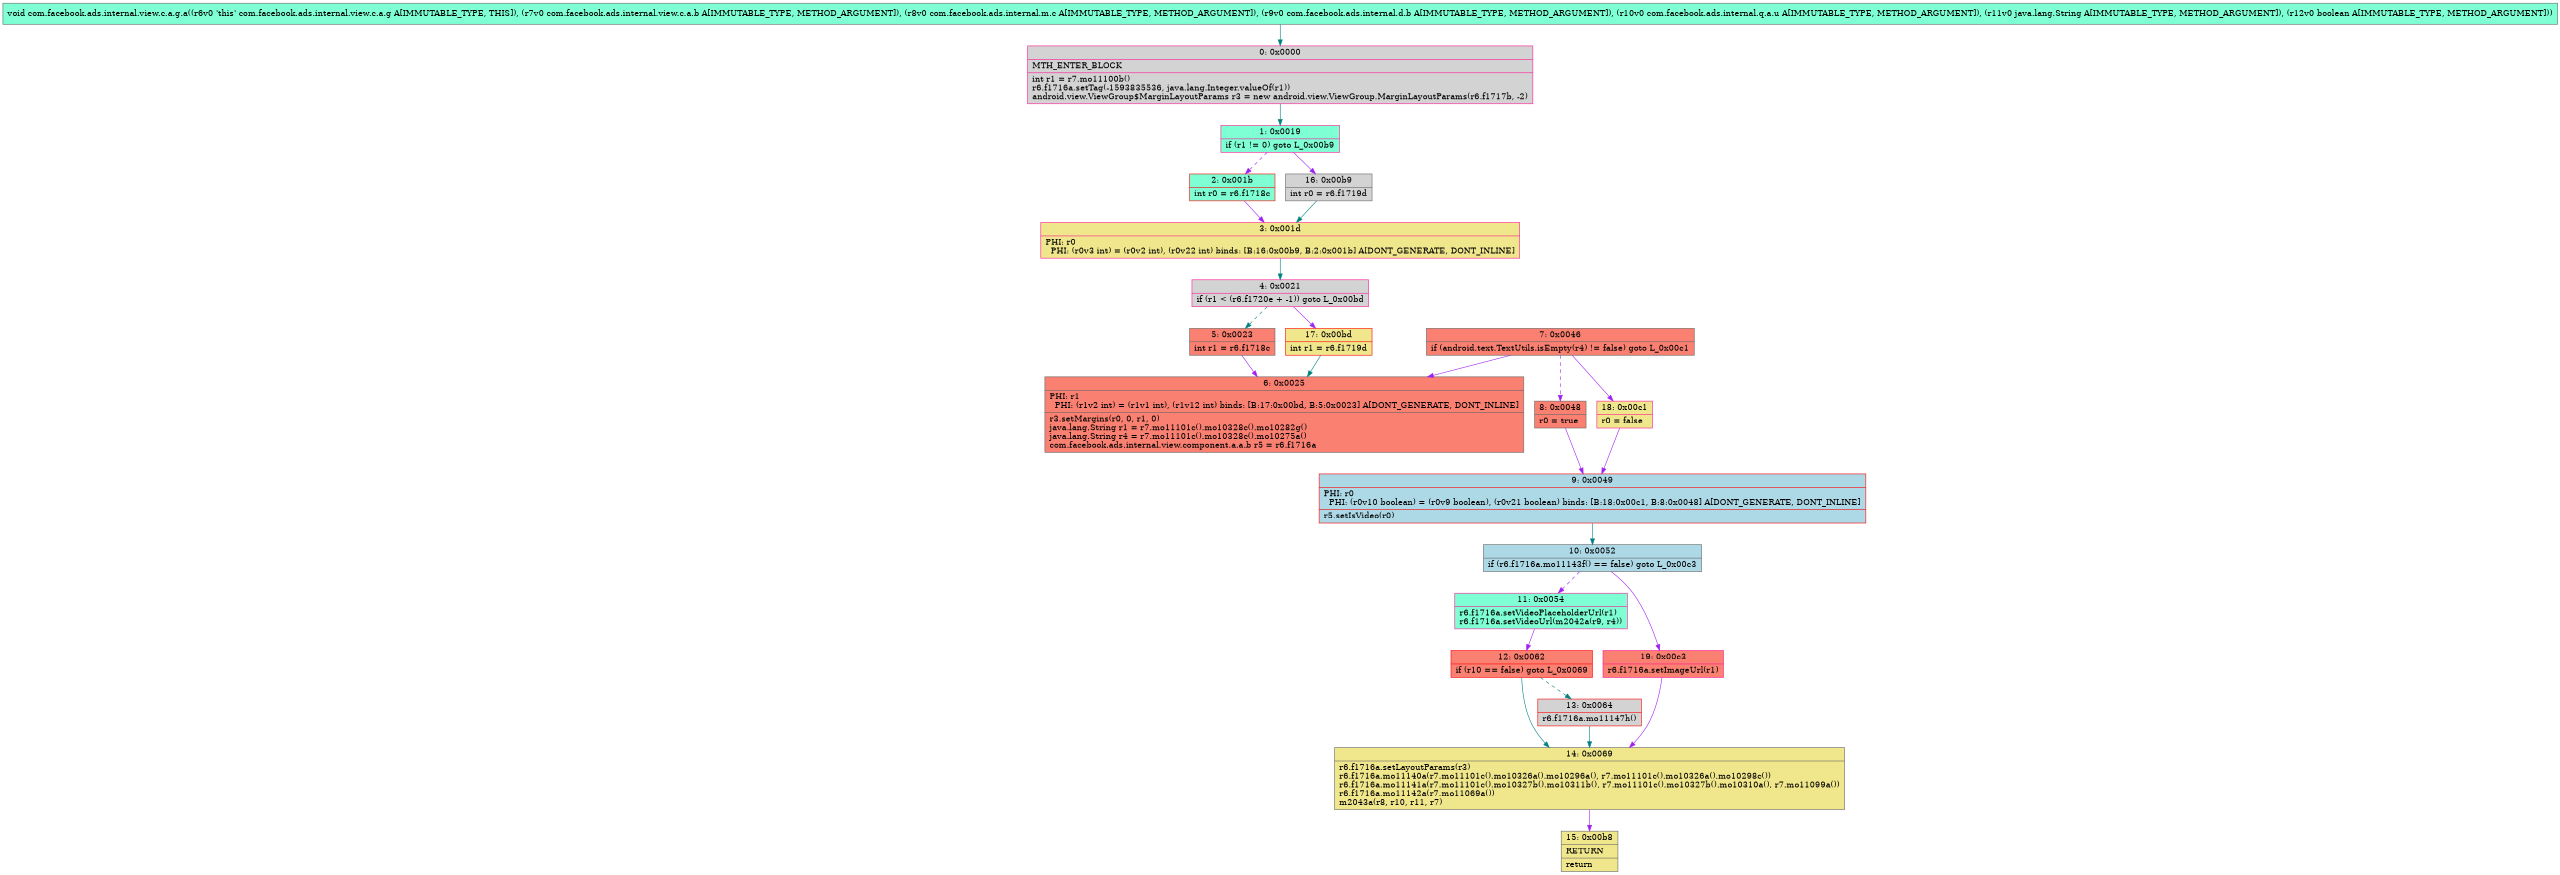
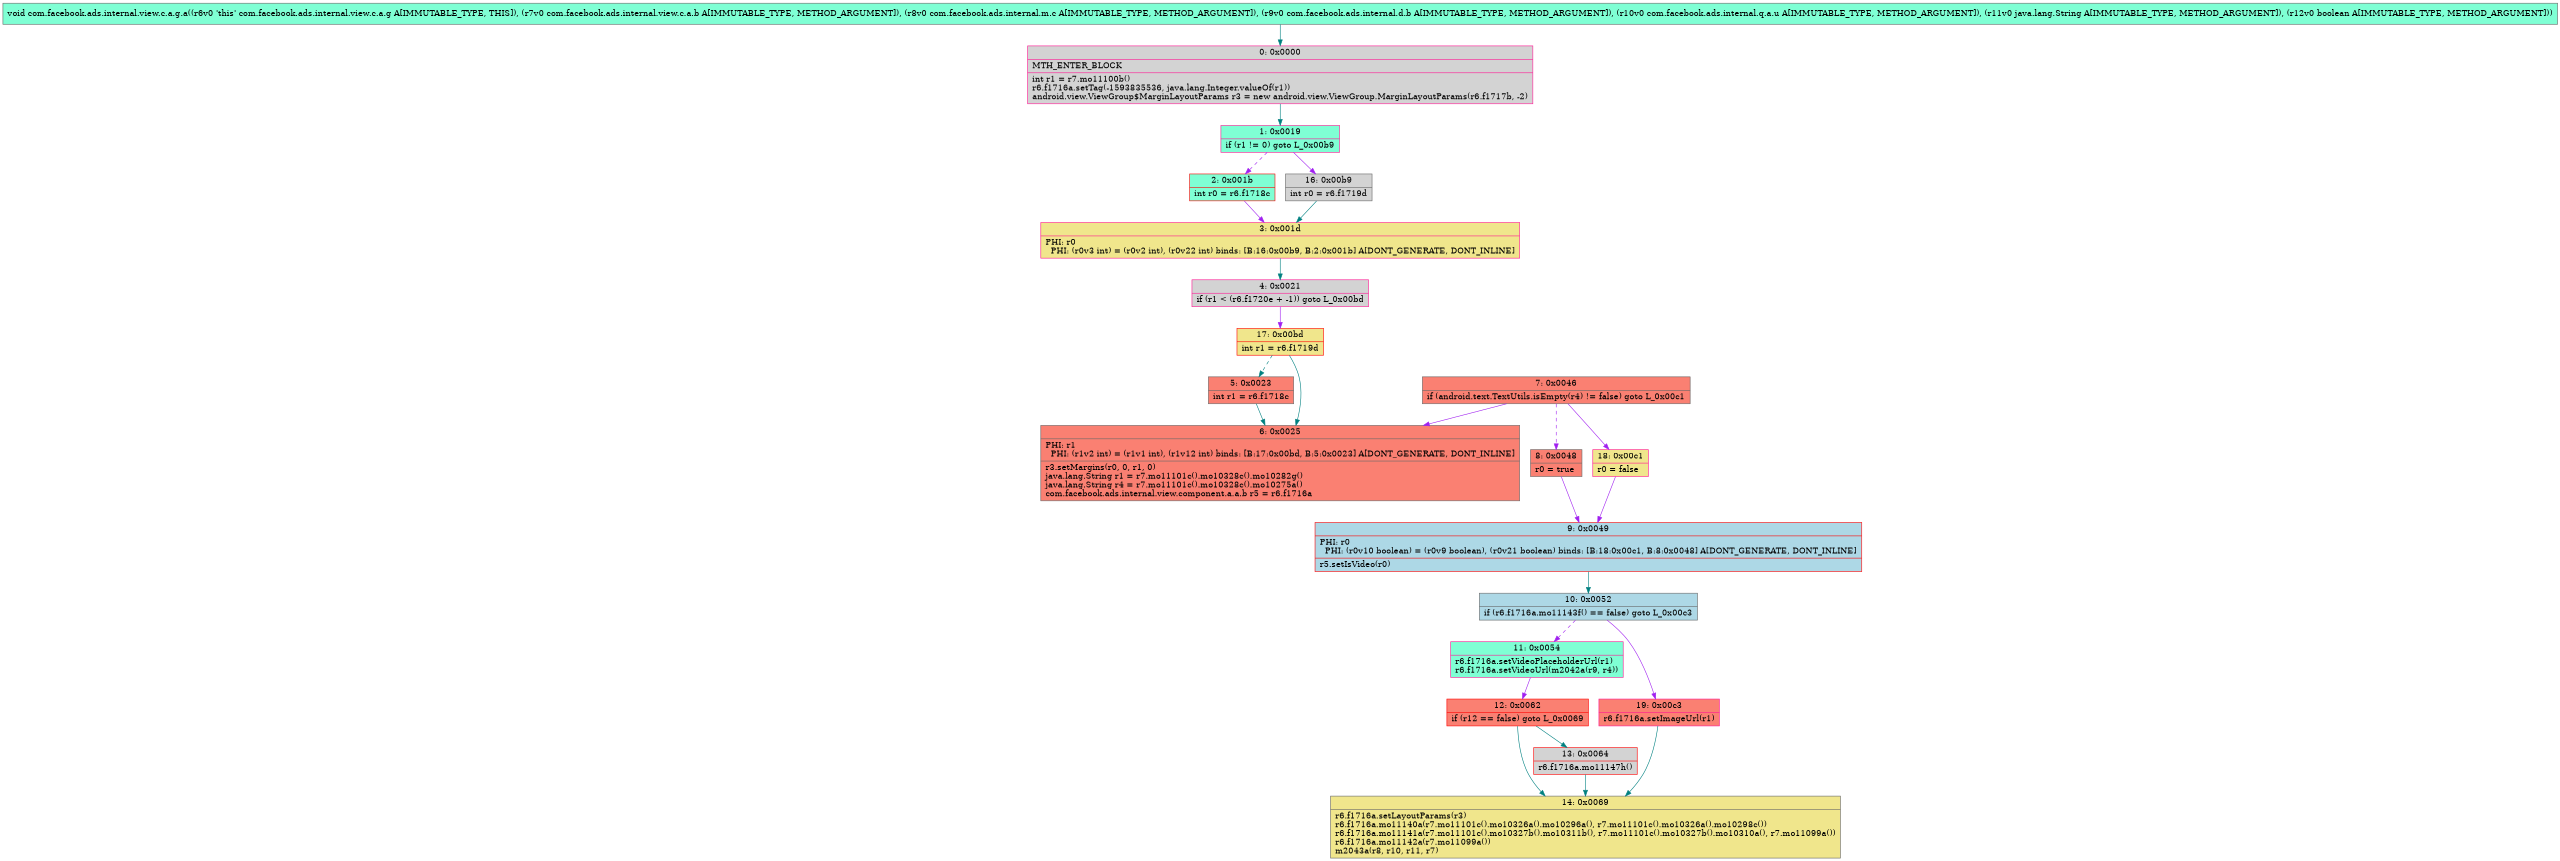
(1258, 315) -> (1267, 364)
(1248, 364) -> (1260, 412)
(1522, 670) -> (1518, 719)
(1553, 687) -> (1549, 735)
(1653, 713) -> (1649, 761)
(1417, 794) -> (1413, 842)
(1590, 851) -> none
